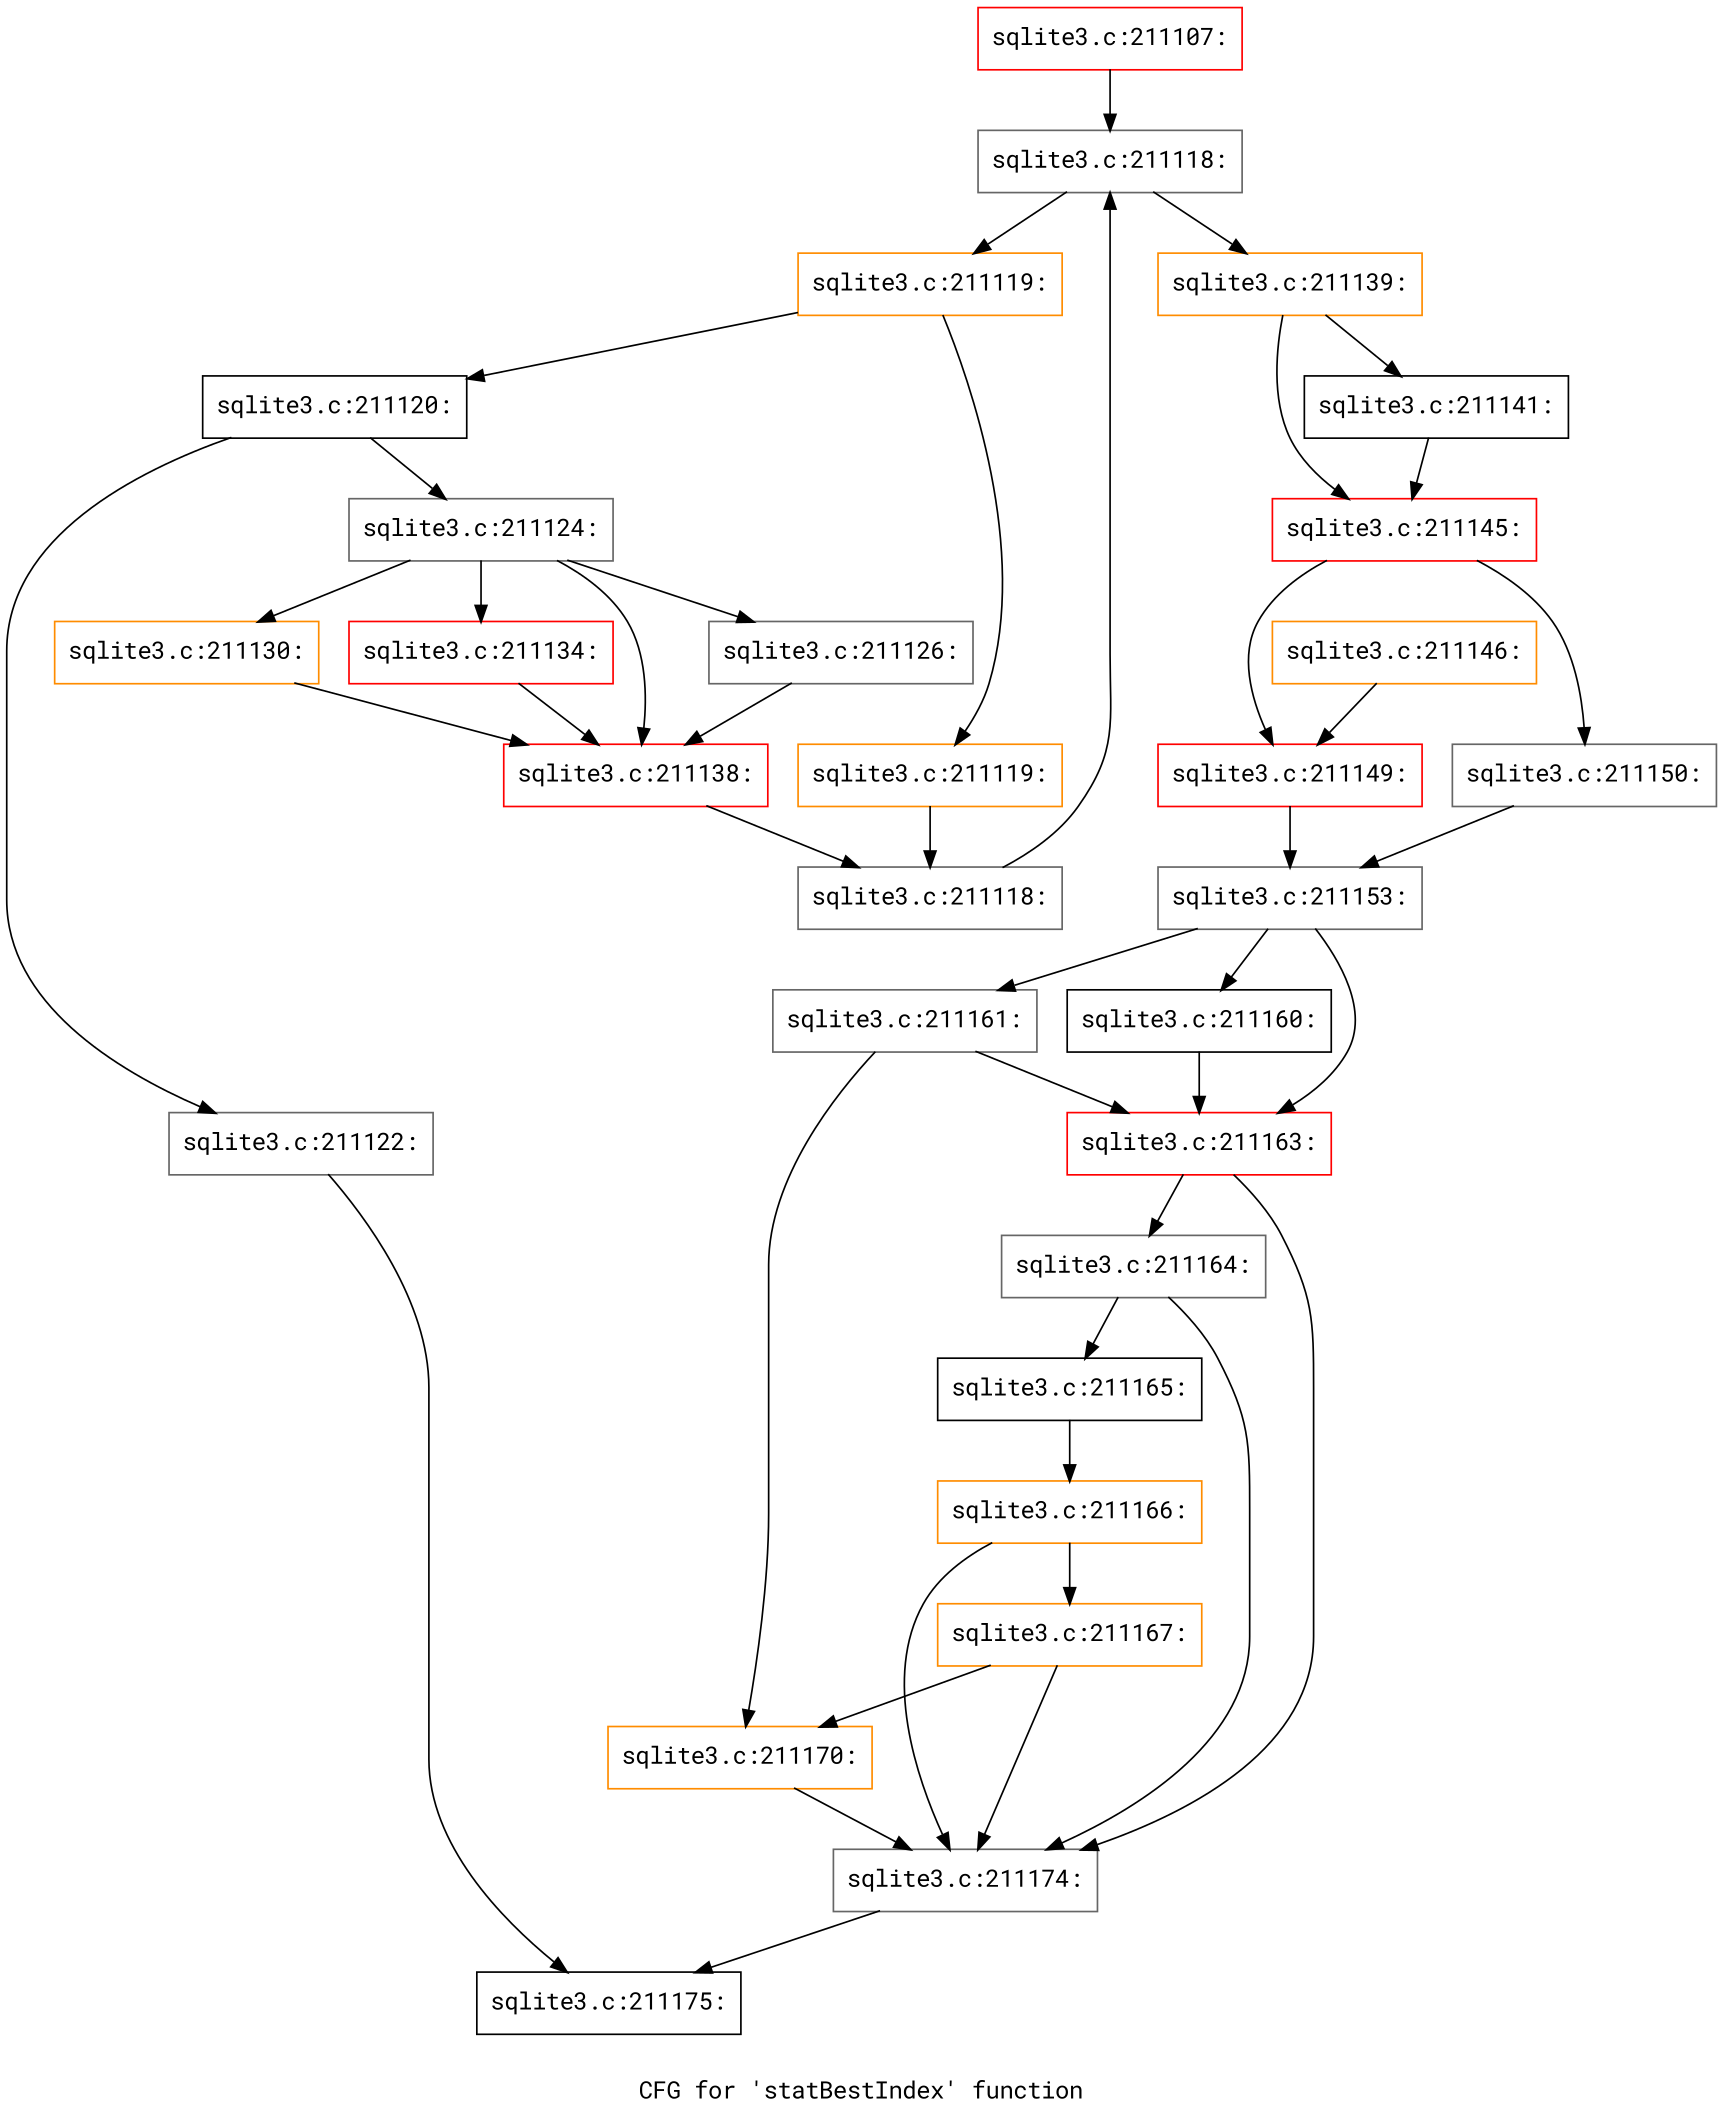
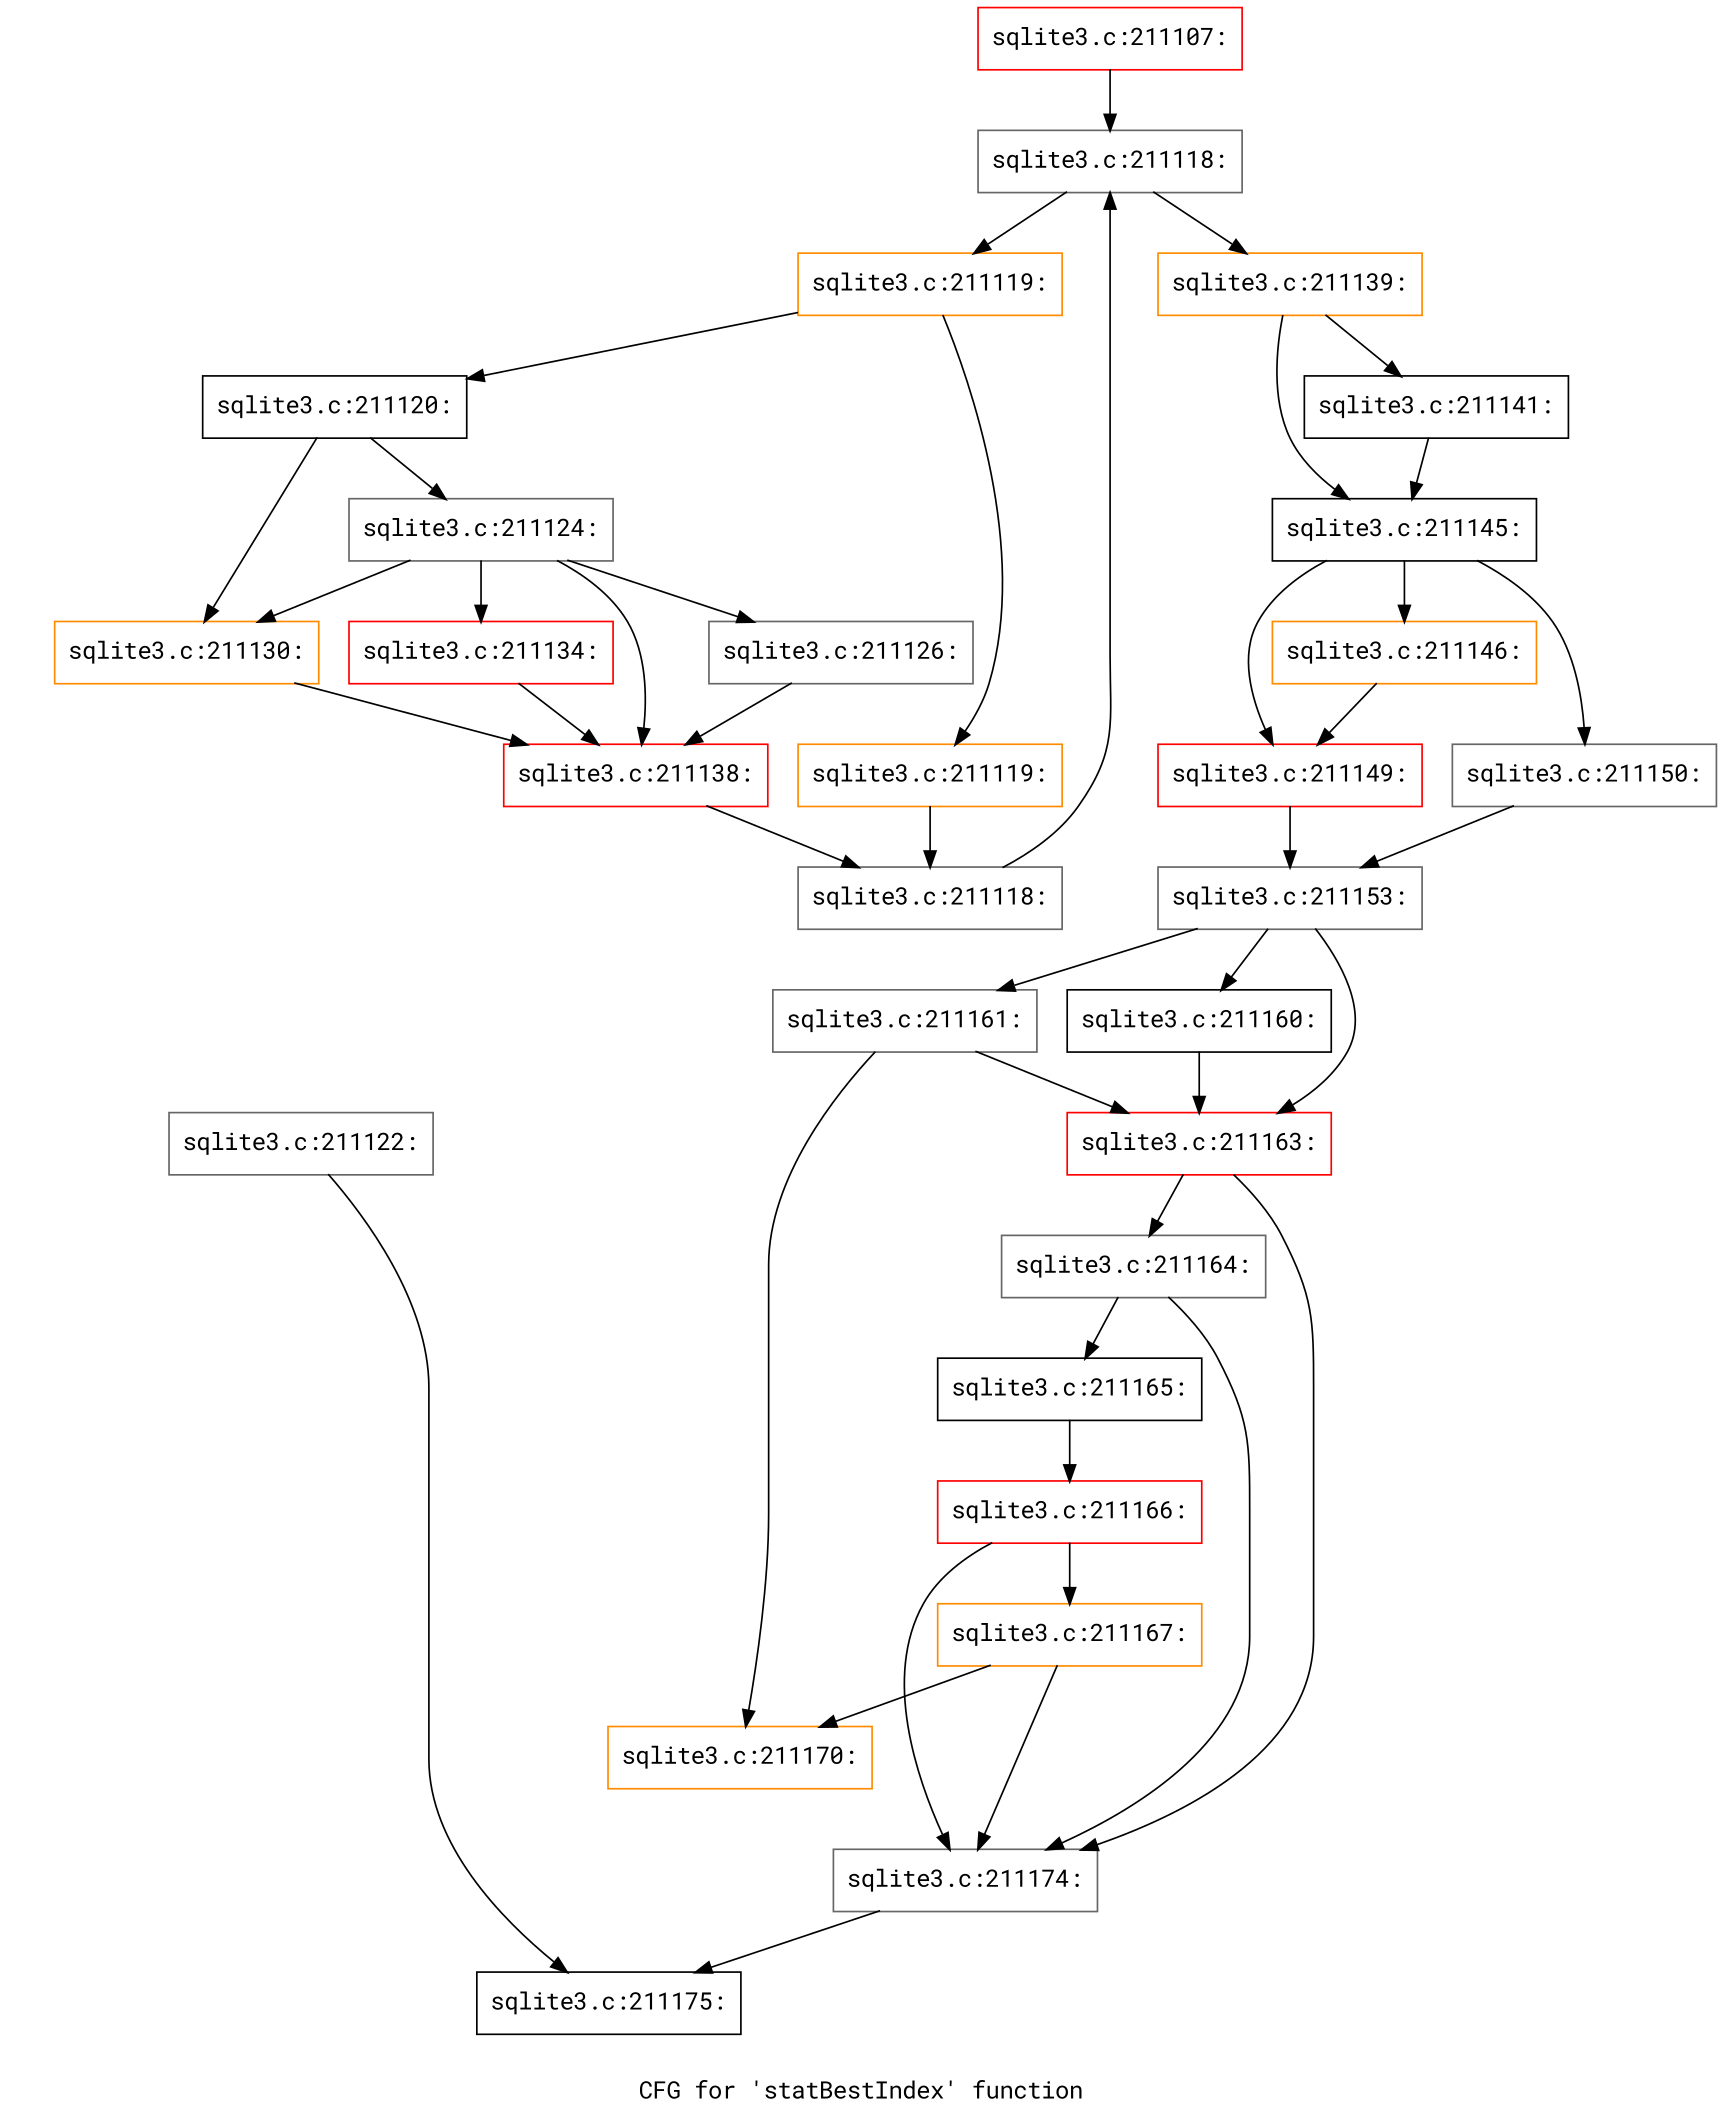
(1404, 530) -> (1404, 530)
none -> (1404, 583)
(7, 760) -> (265, 522)
(1070, 1512) -> (1070, 1512)
(845, 1815) -> none
